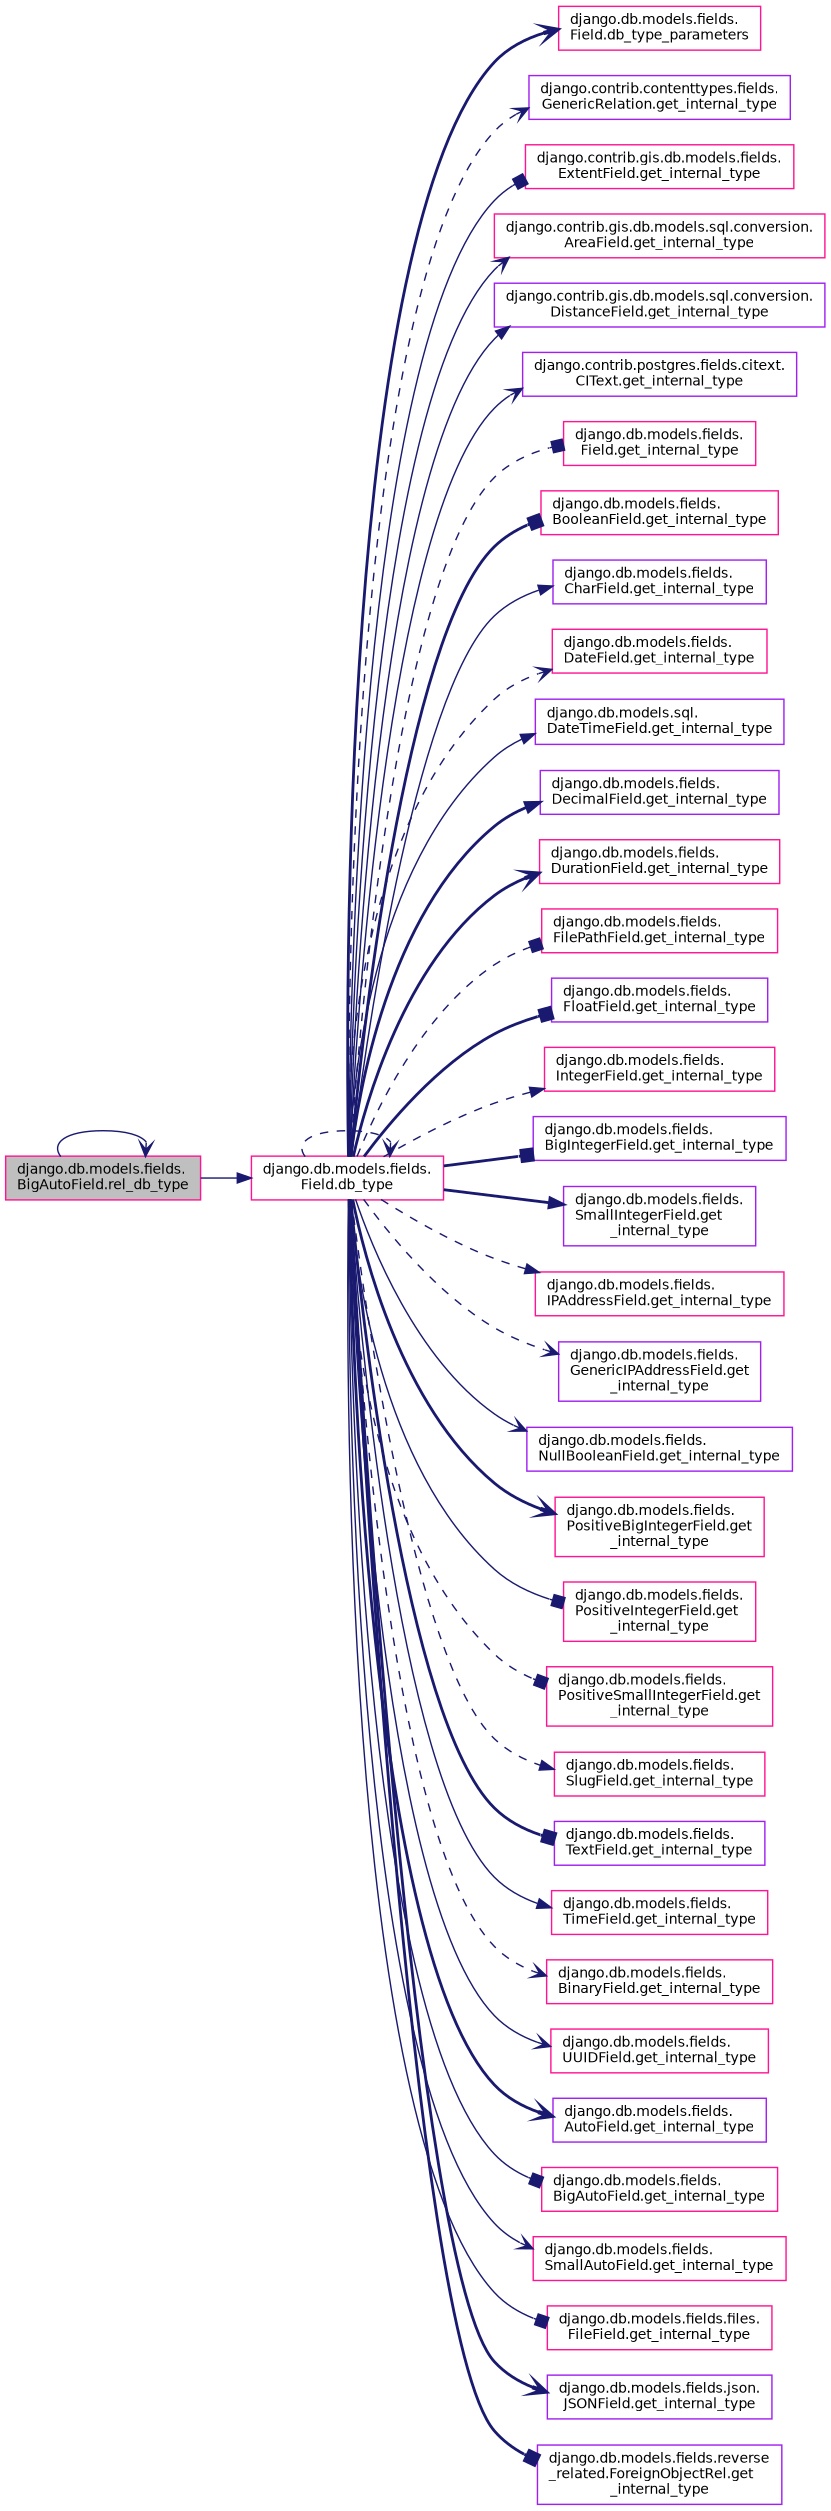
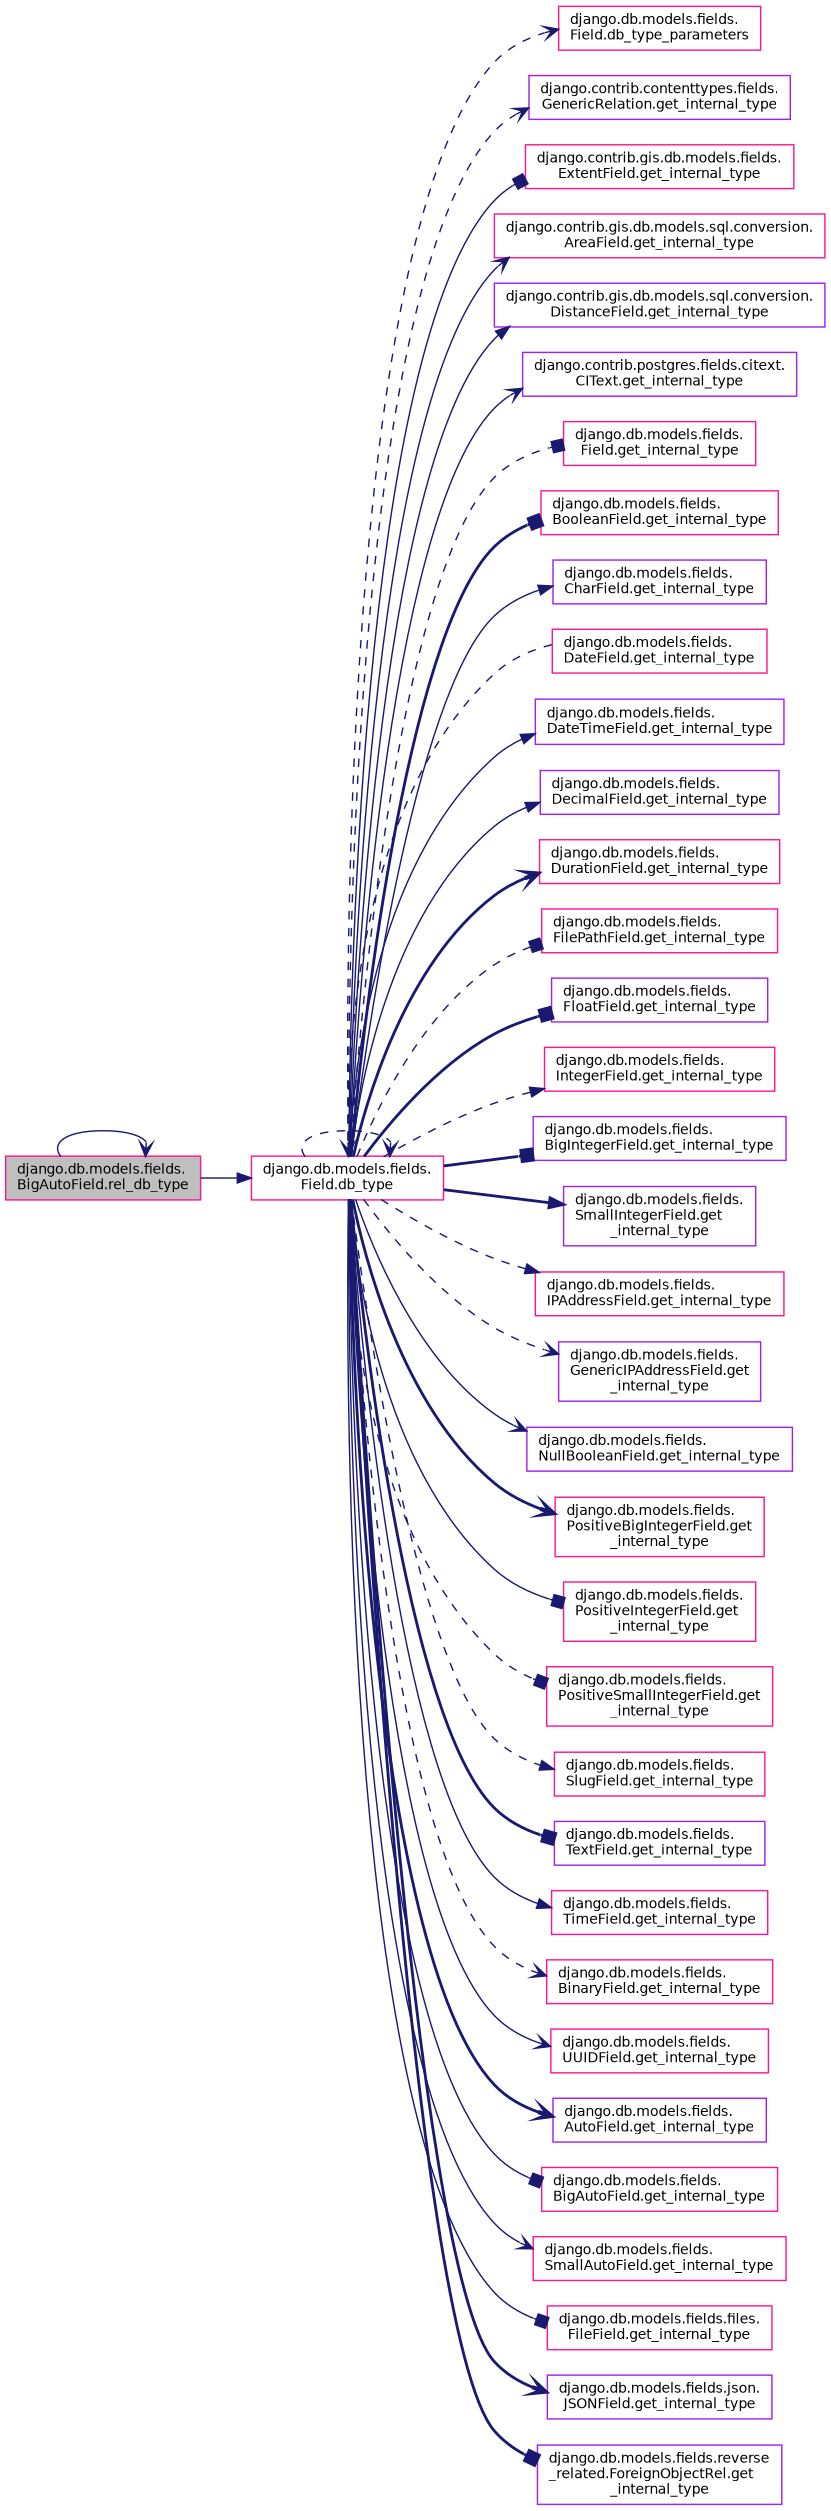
(373, 511) -> (373, 511)
(660, 722) -> (660, 722)
(428, 789) -> (445, 733)
(401, 961) -> (401, 961)
